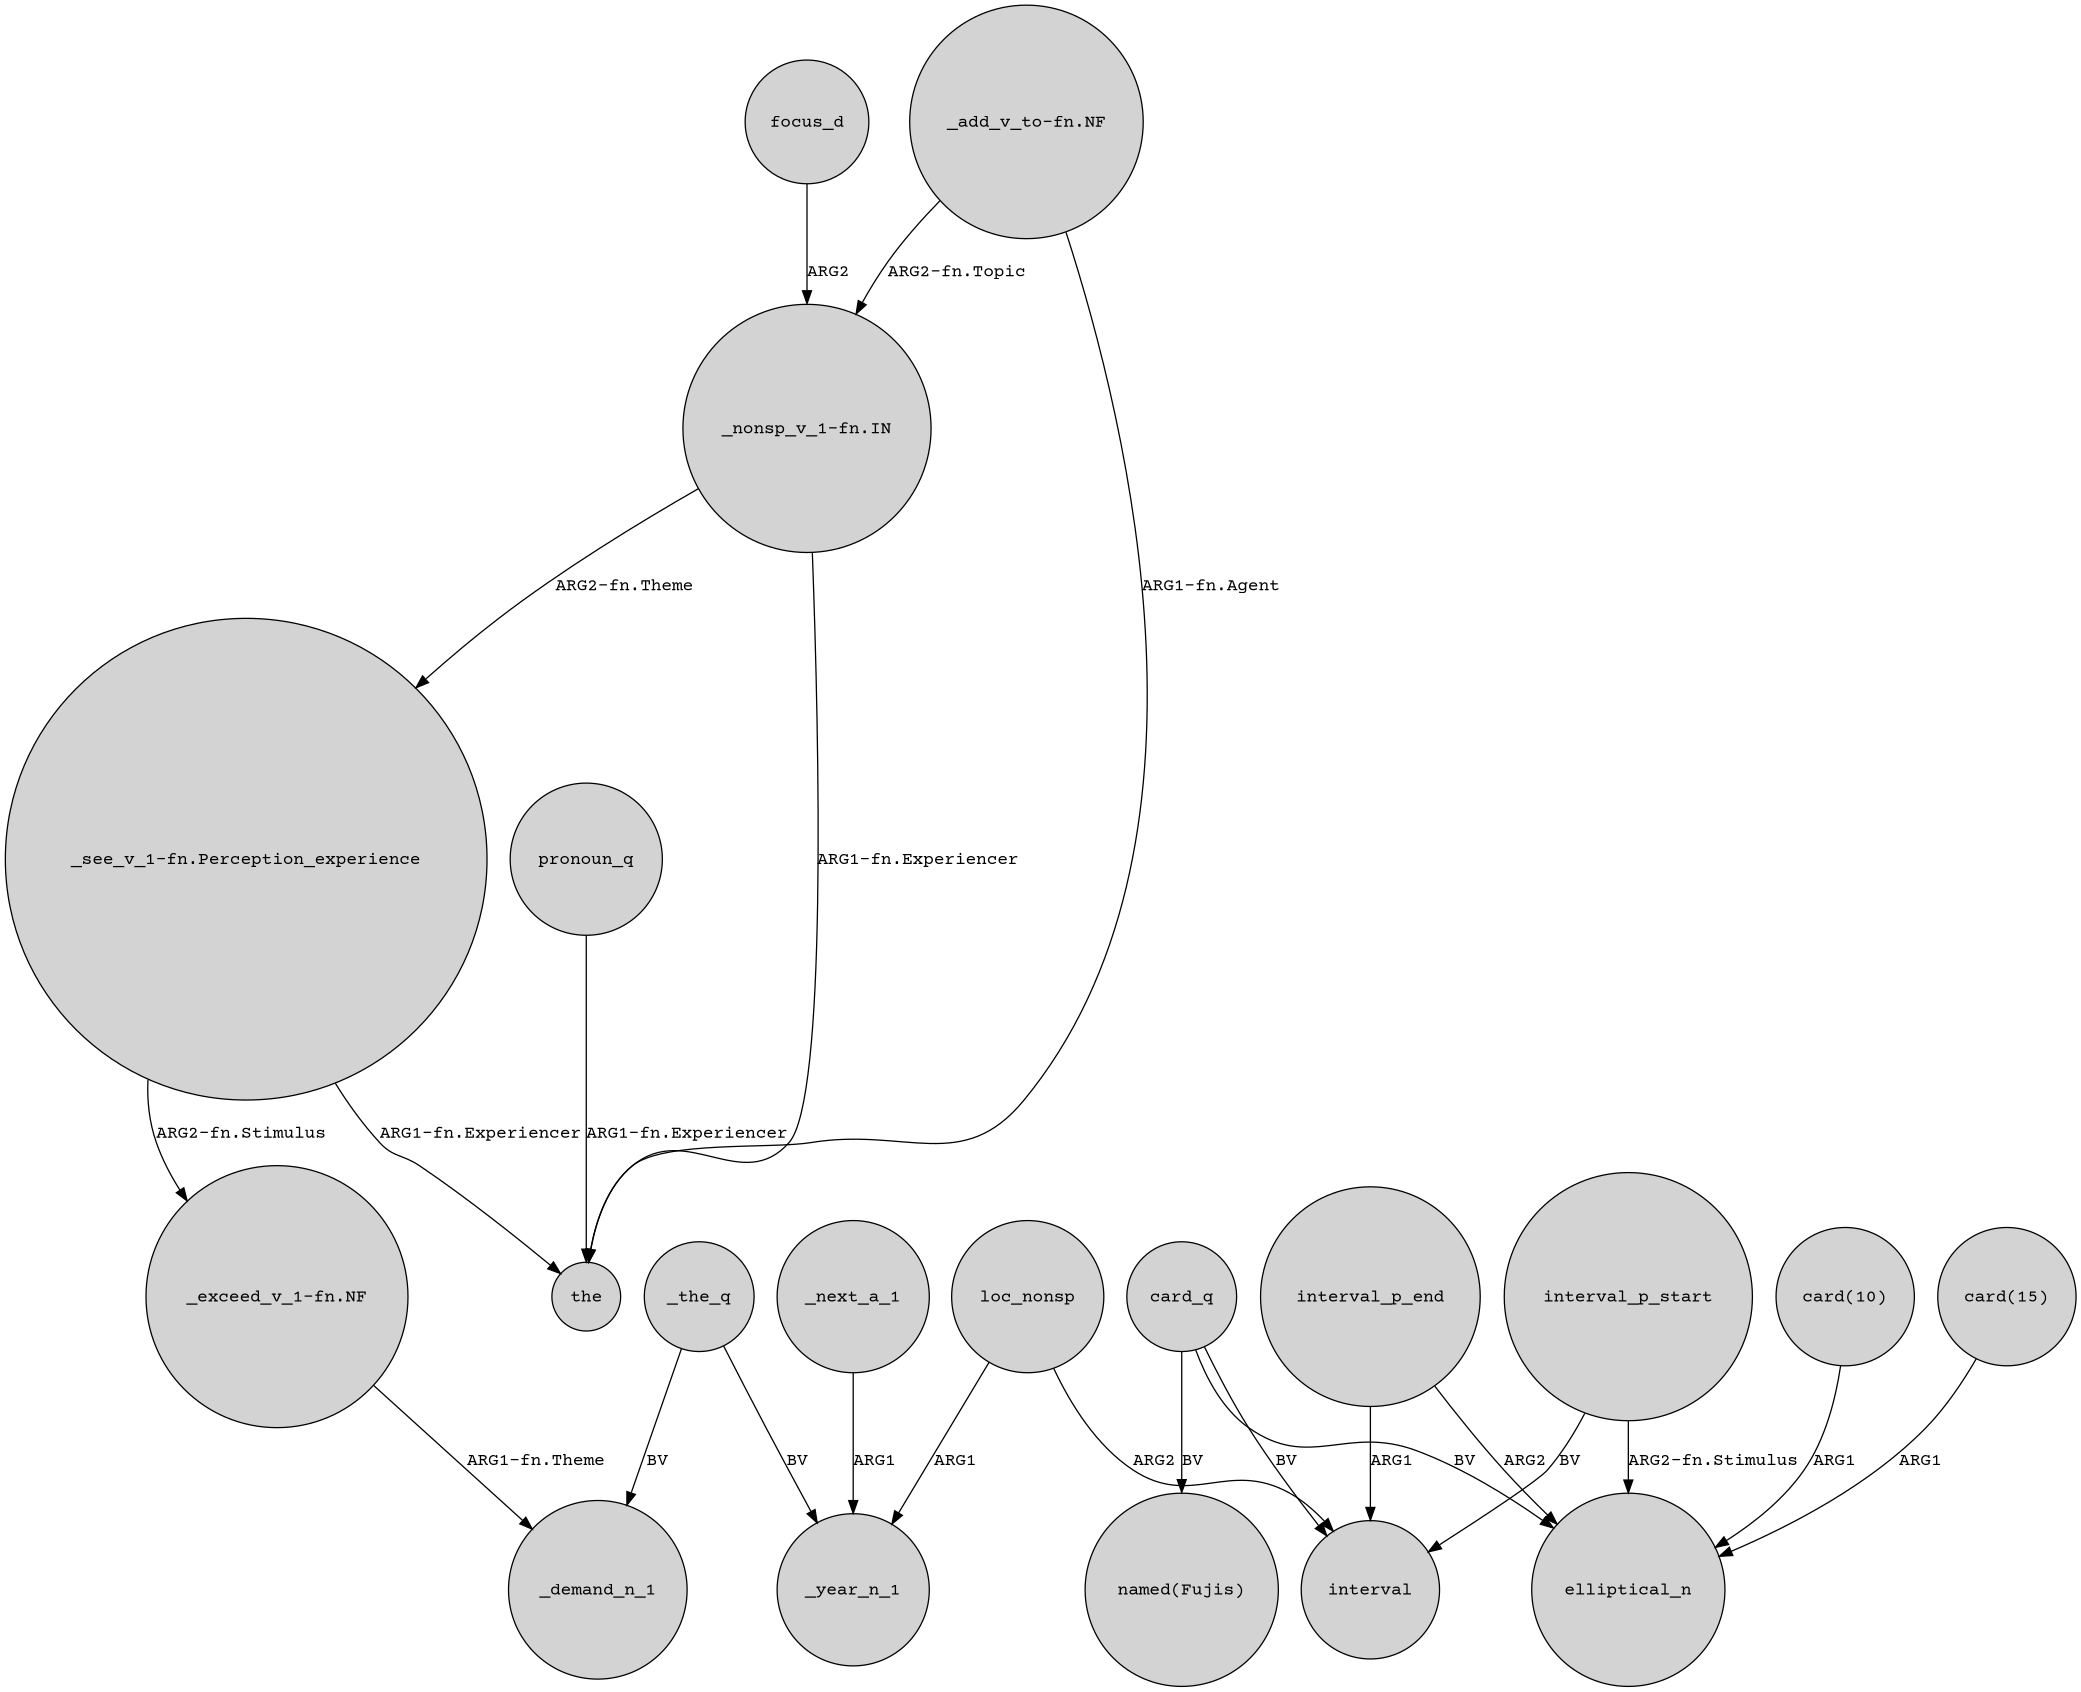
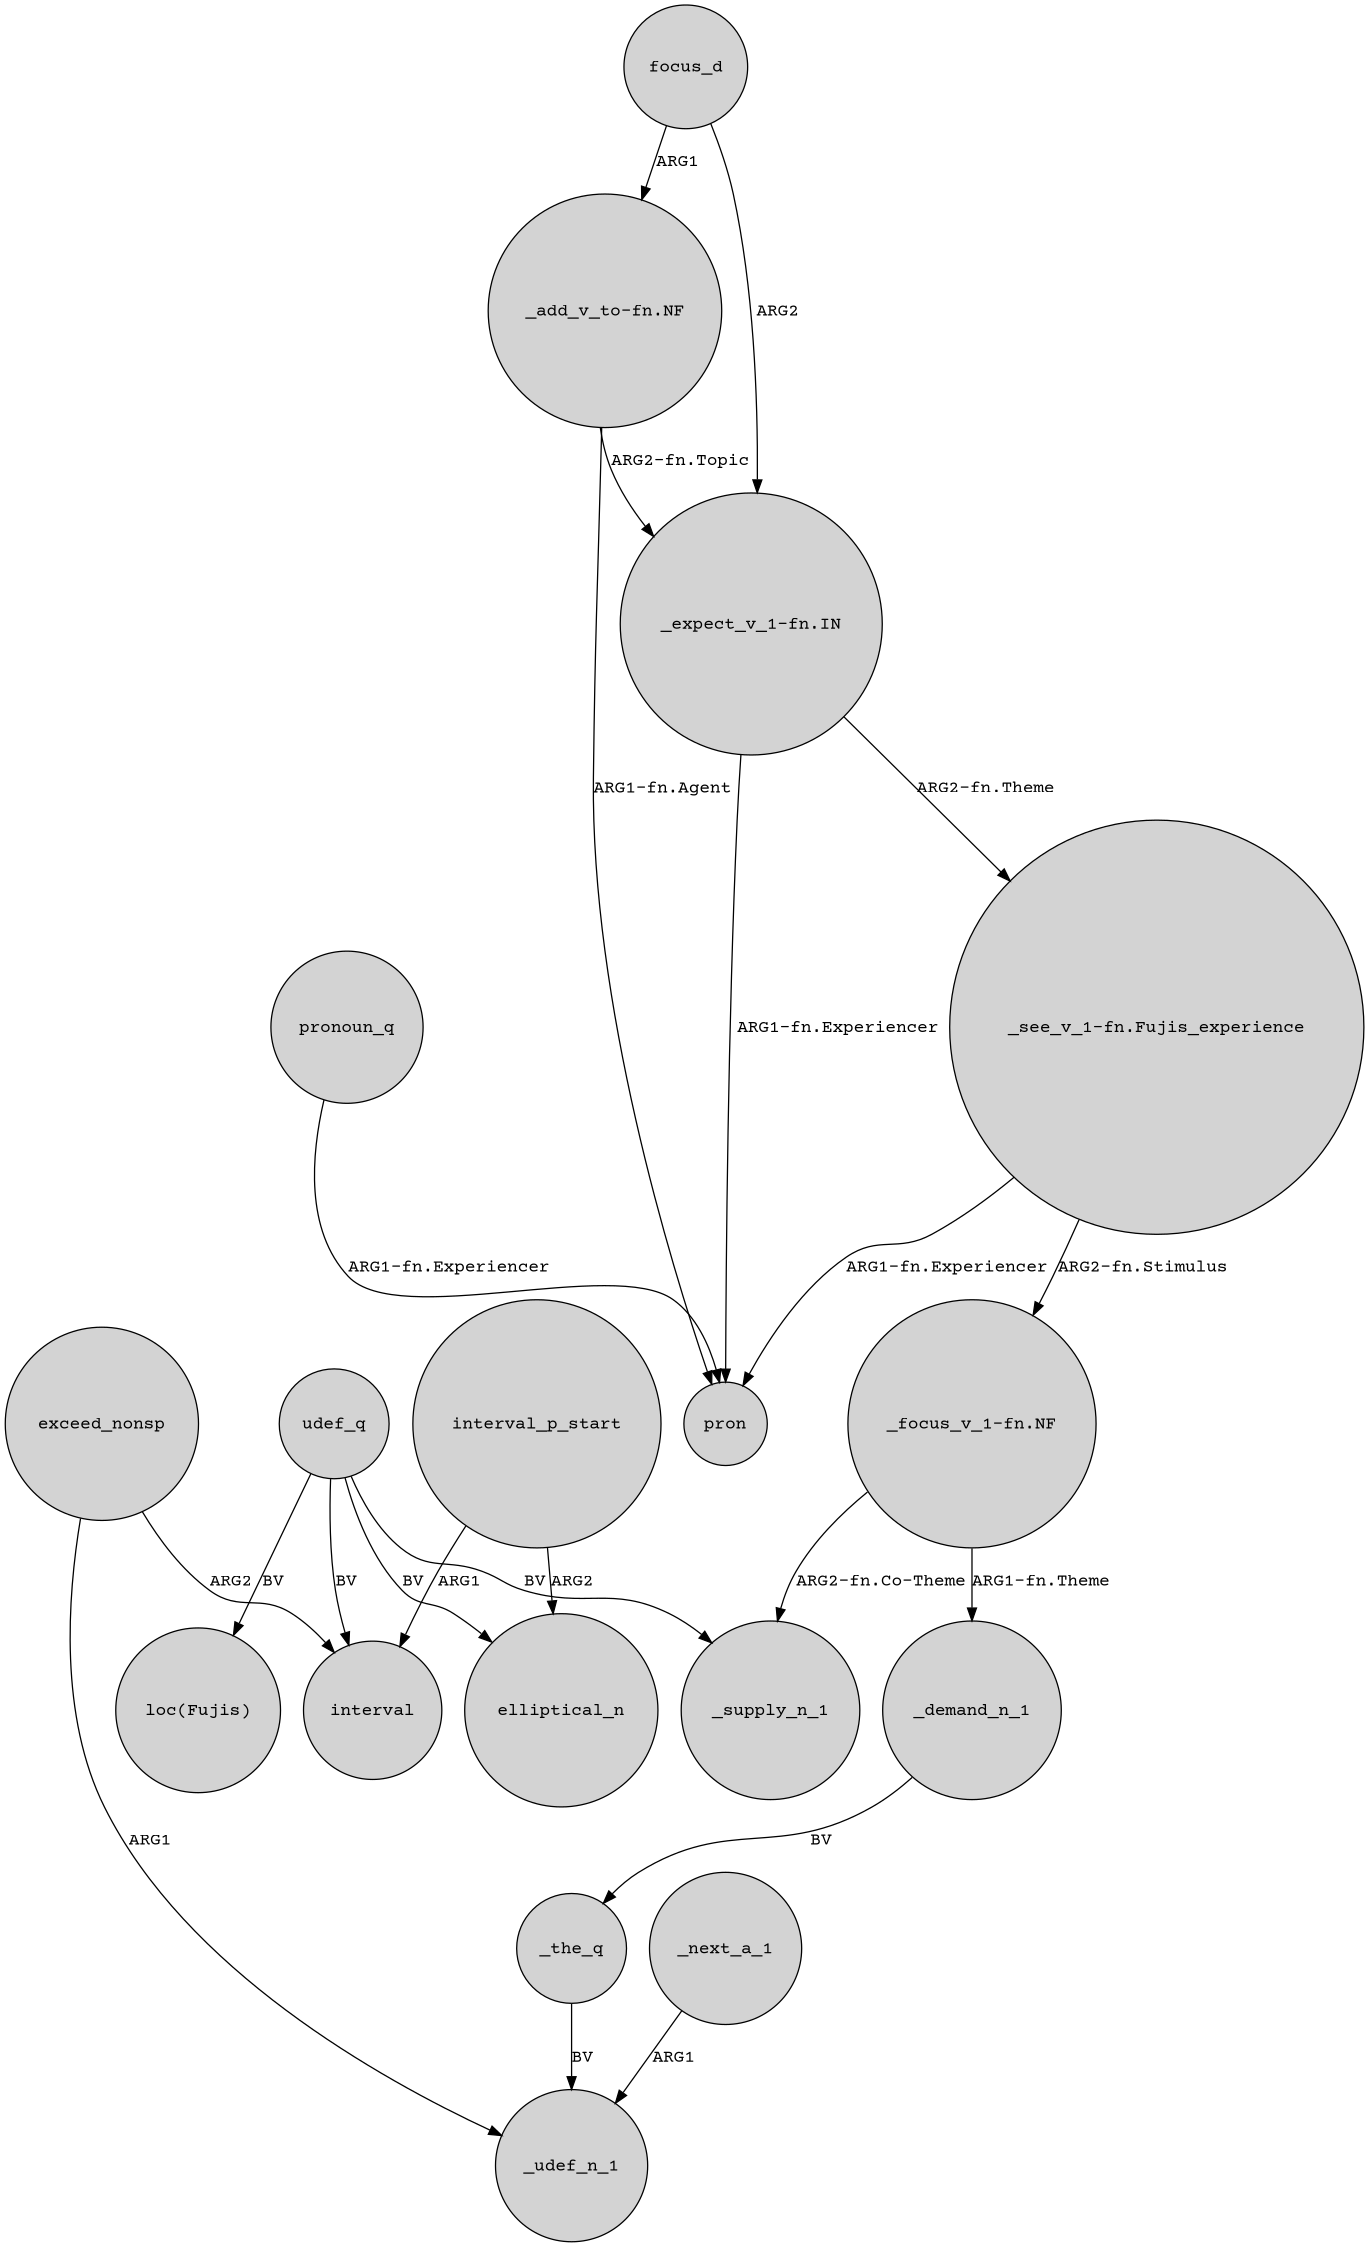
none -> (656, 157)
(807, 428) -> (751, 624)
(246, 859) -> (1157, 1027)
(277, 1297) -> (972, 1424)
(586, 1297) -> (726, 1424)
(1028, 1297) -> (102, 1424)
(1182, 1297) -> (334, 1424)
(1370, 1297) -> none
(1845, 1297) -> none
(2007, 1297) -> none
(656, 1421) -> (763, 1838)
(1570, 1460) -> (460, 1581)
(1714, 1460) -> (573, 1581)
(853, 1590) -> (572, 2166)
(1182, 1590) -> (198, 1710)
none -> (771, 1710)
